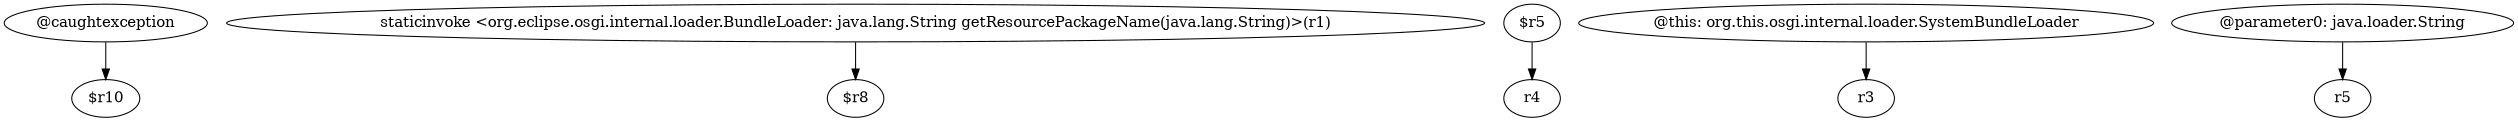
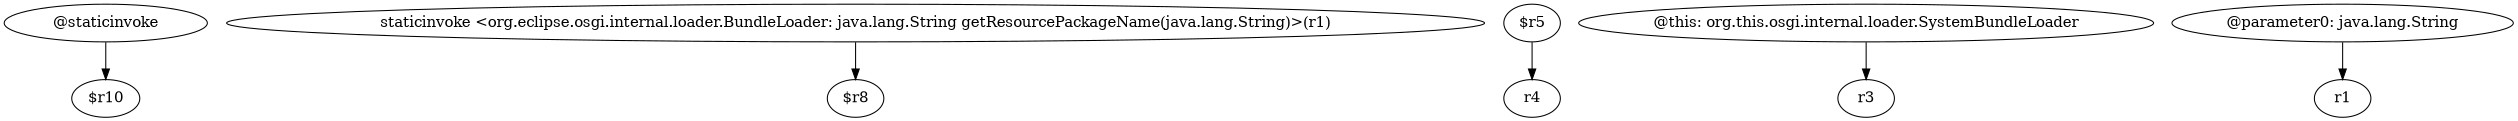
(106, 23) -> (106, 23)
(2343, 23) -> (2343, 23)
(2343, 98) -> (2343, 98)
